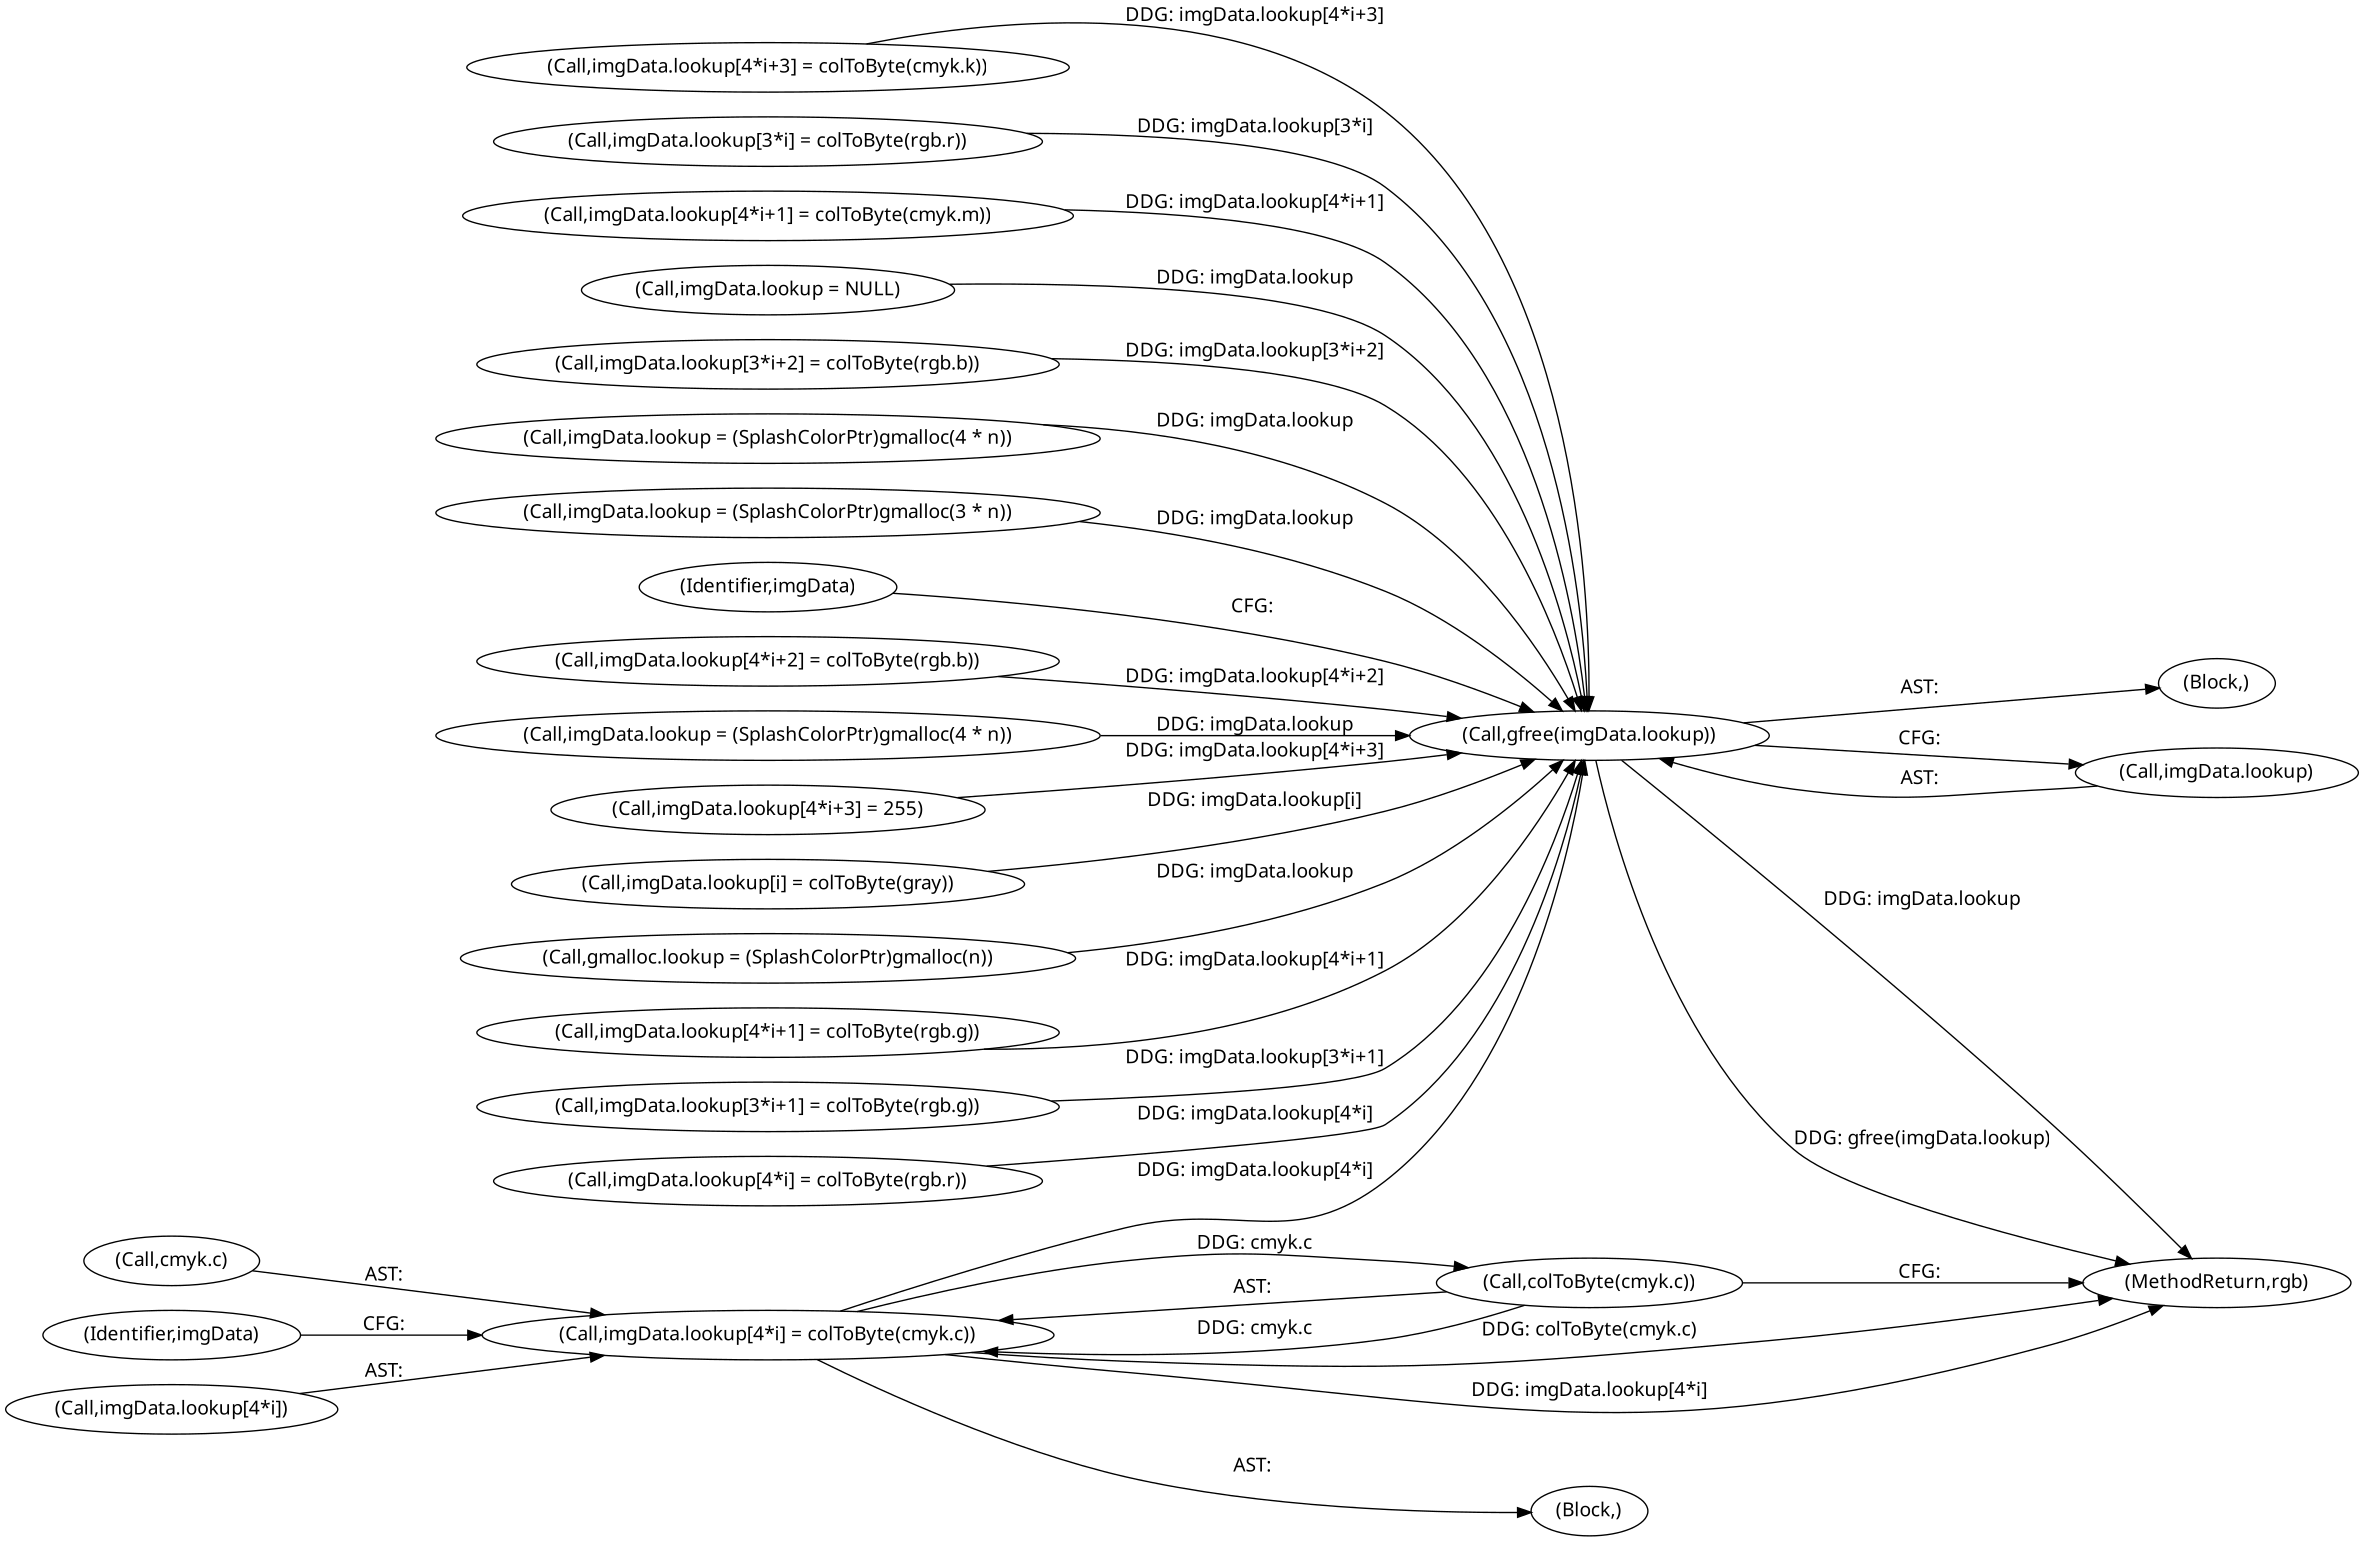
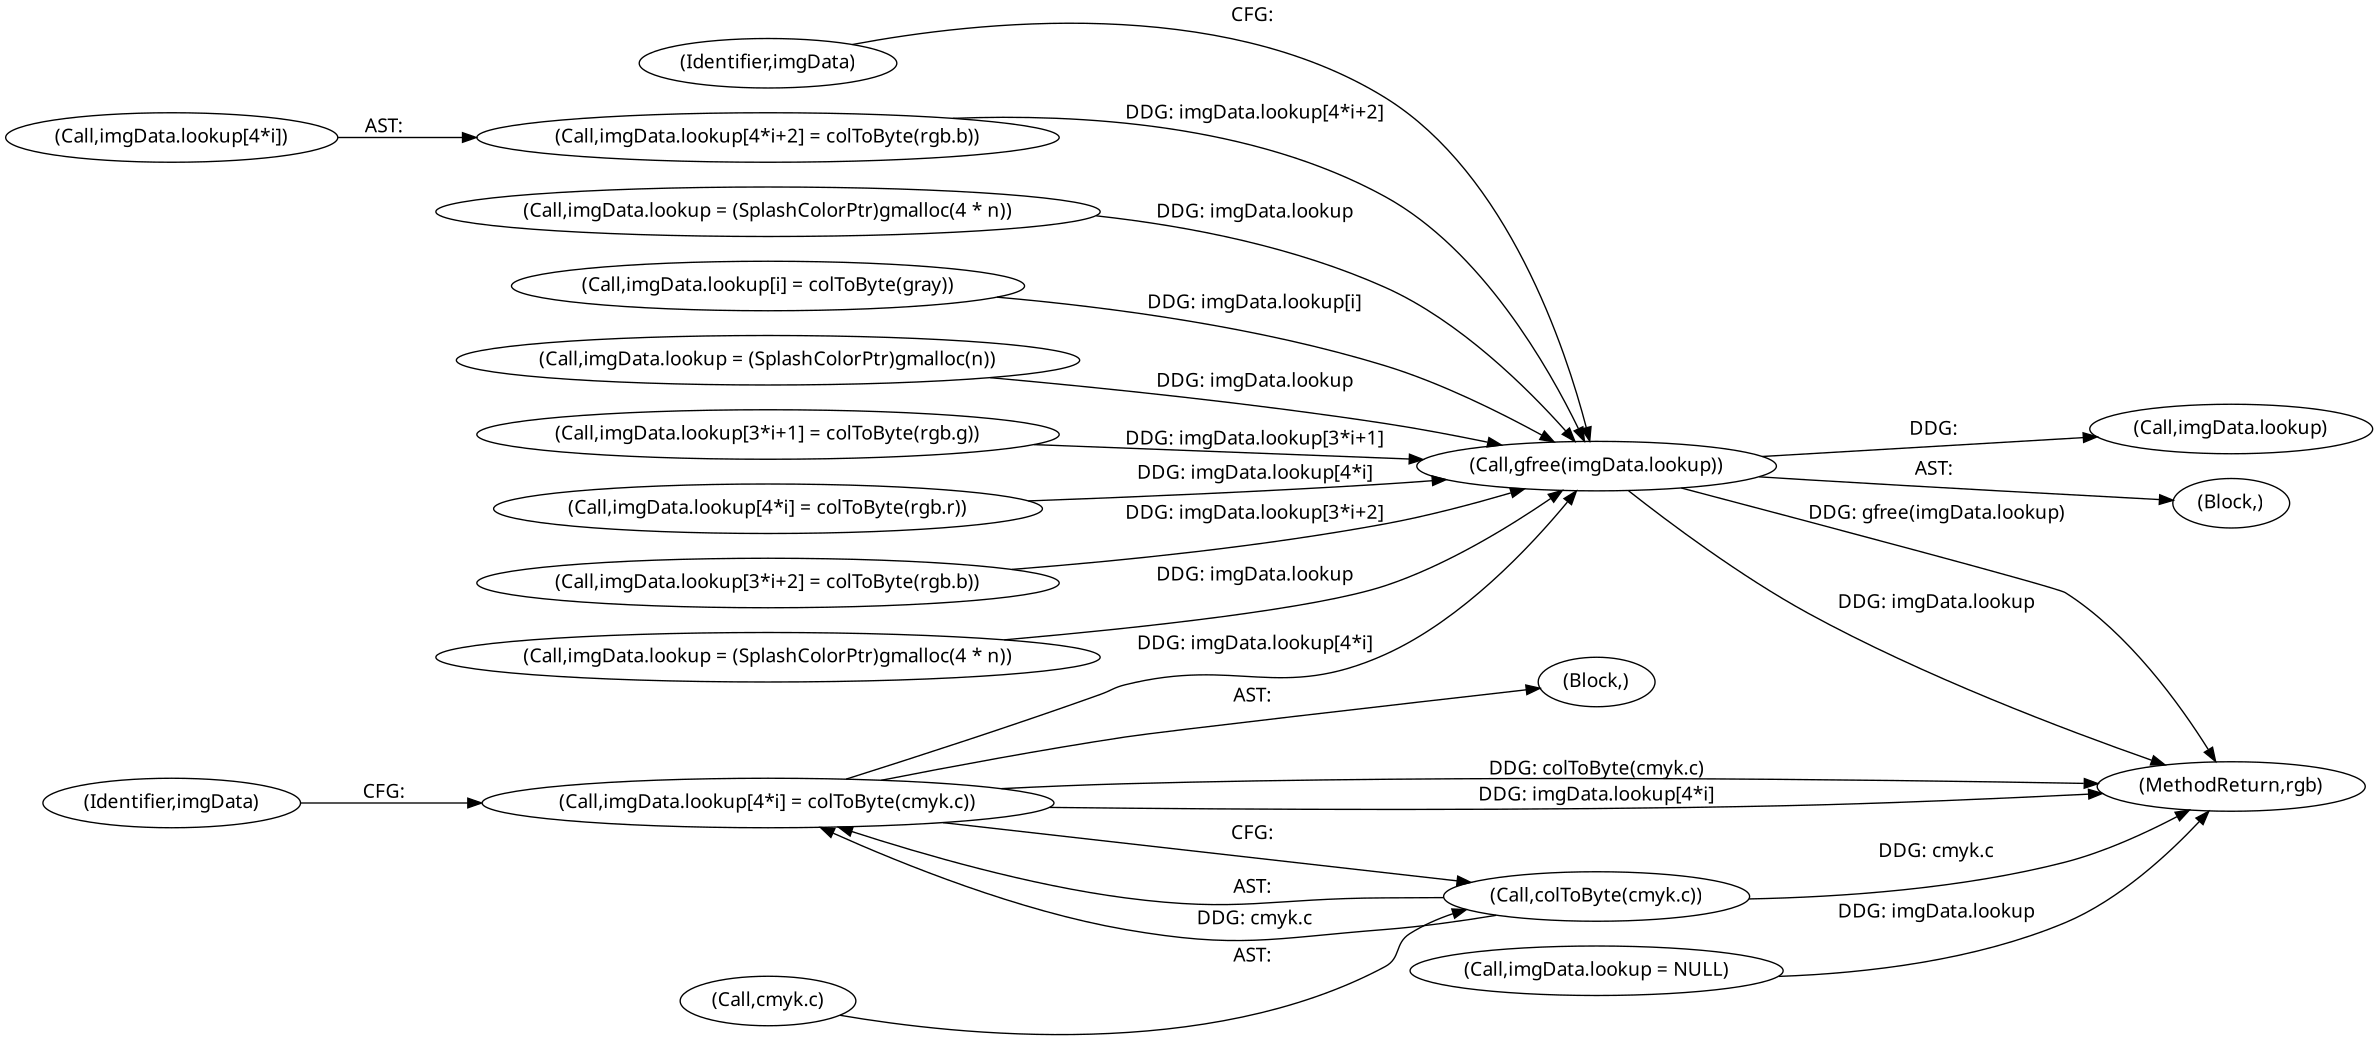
(768, 67) -> none
(768, 142) -> none
(768, 216) -> none
(1376, 331) -> (2007, 943)
(768, 513) -> none
(1922, 739) -> (1937, 430)
(1884, 797) -> none
(768, 810) -> none
(768, 958) -> (768, 360)
(768, 1033) -> none
(1255, 1244) -> (1255, 834)
(1922, 1273) -> (1937, 852)
(421, 1292) -> (1162, 1029)
(445, 1375) -> (400, 138)
